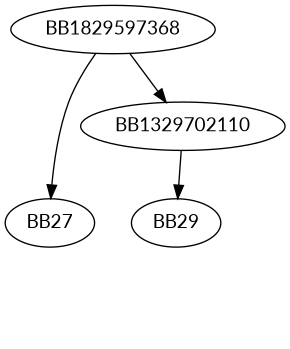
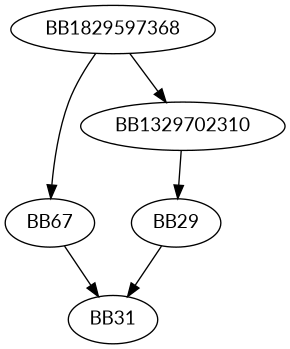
(183, 126) -> (183, 126)
(50, 223) -> (50, 223)
none -> (113, 320)
